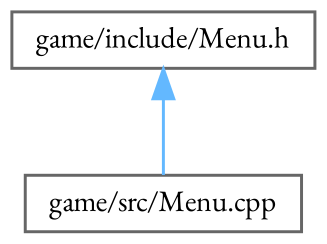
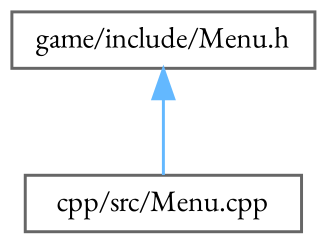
(163, 204) -> (163, 204)
